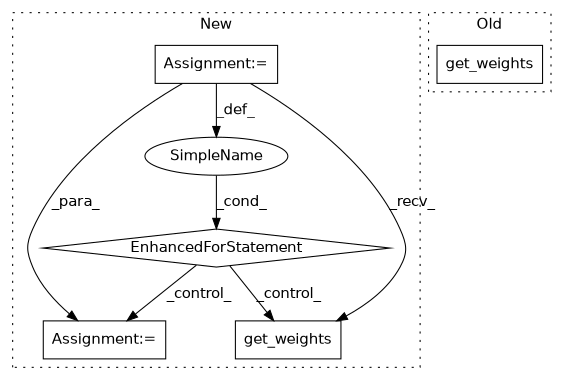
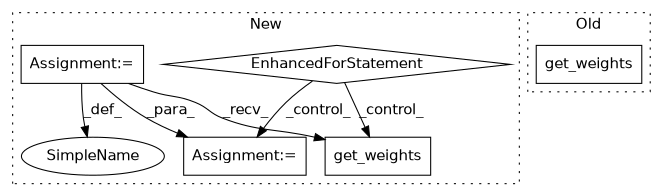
(216, 197) -> none
